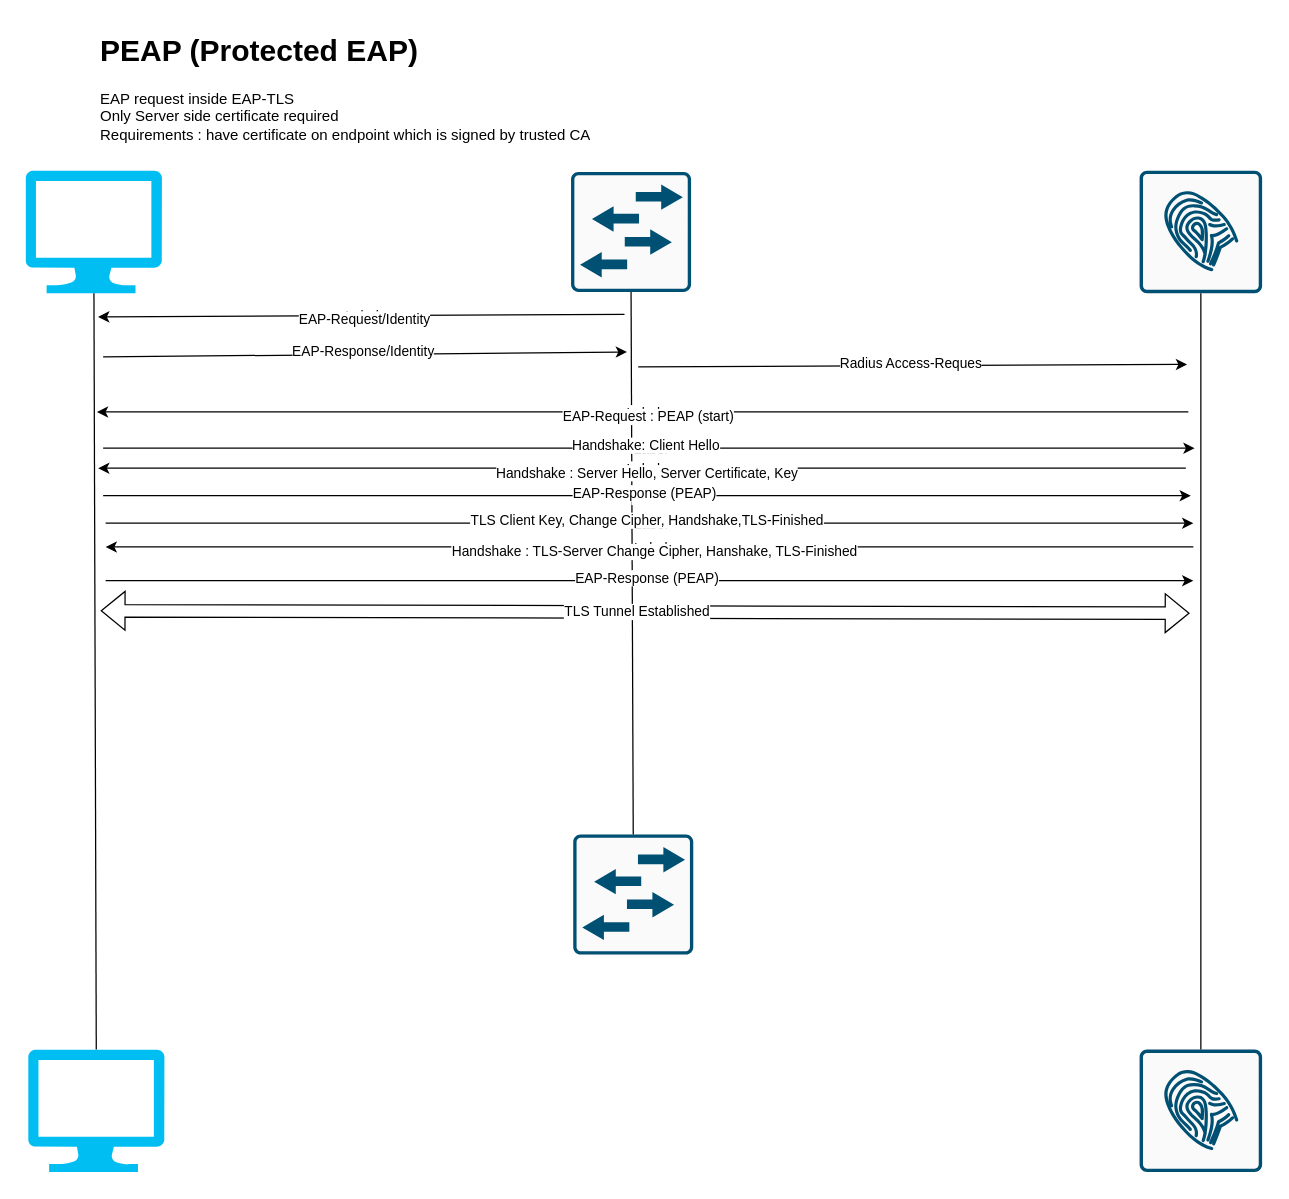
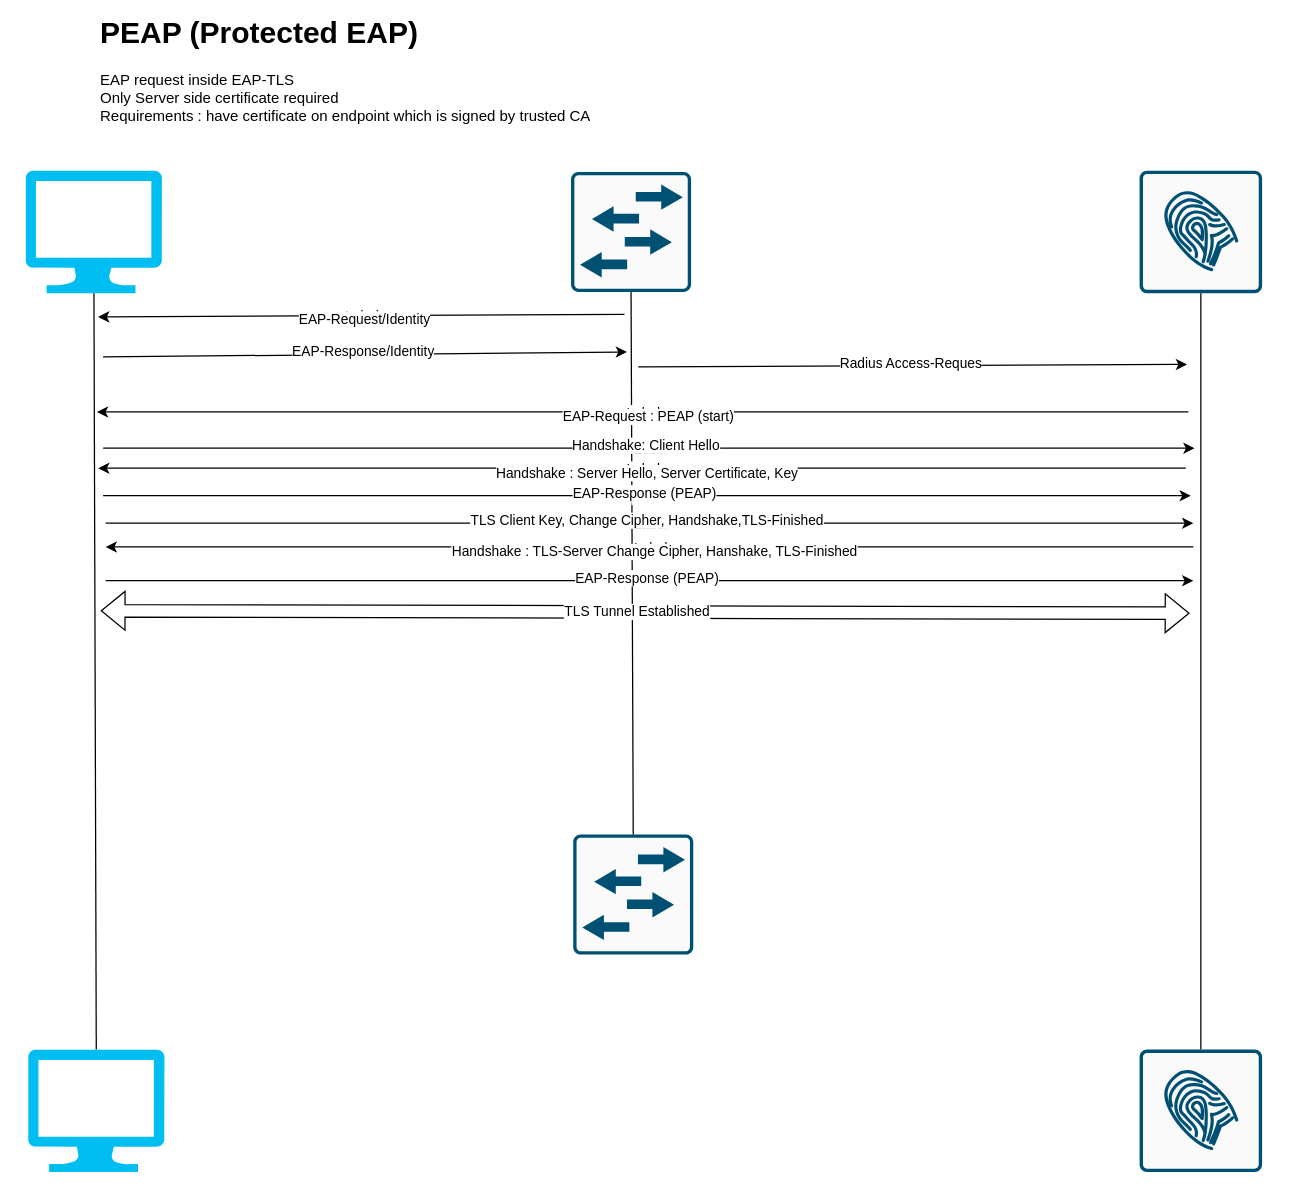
(488, 89) -> (488, 71)
